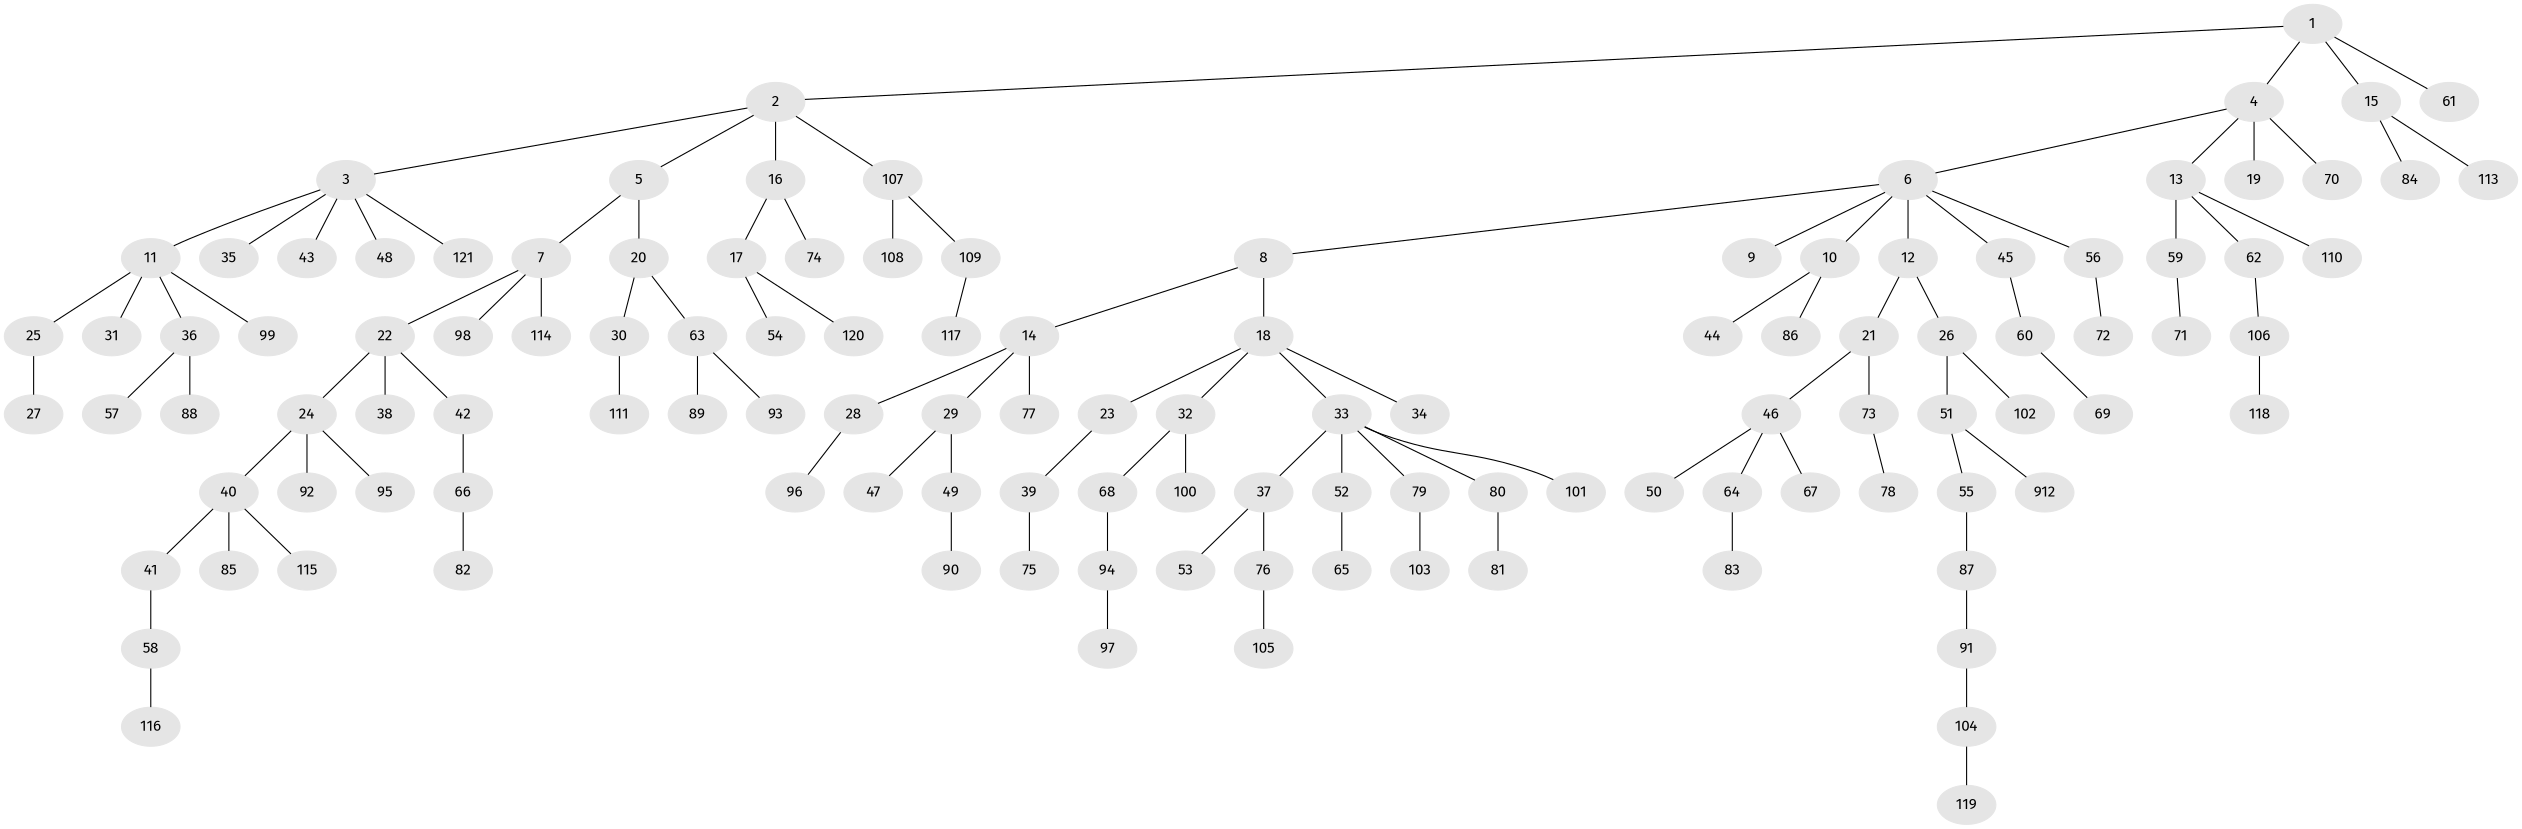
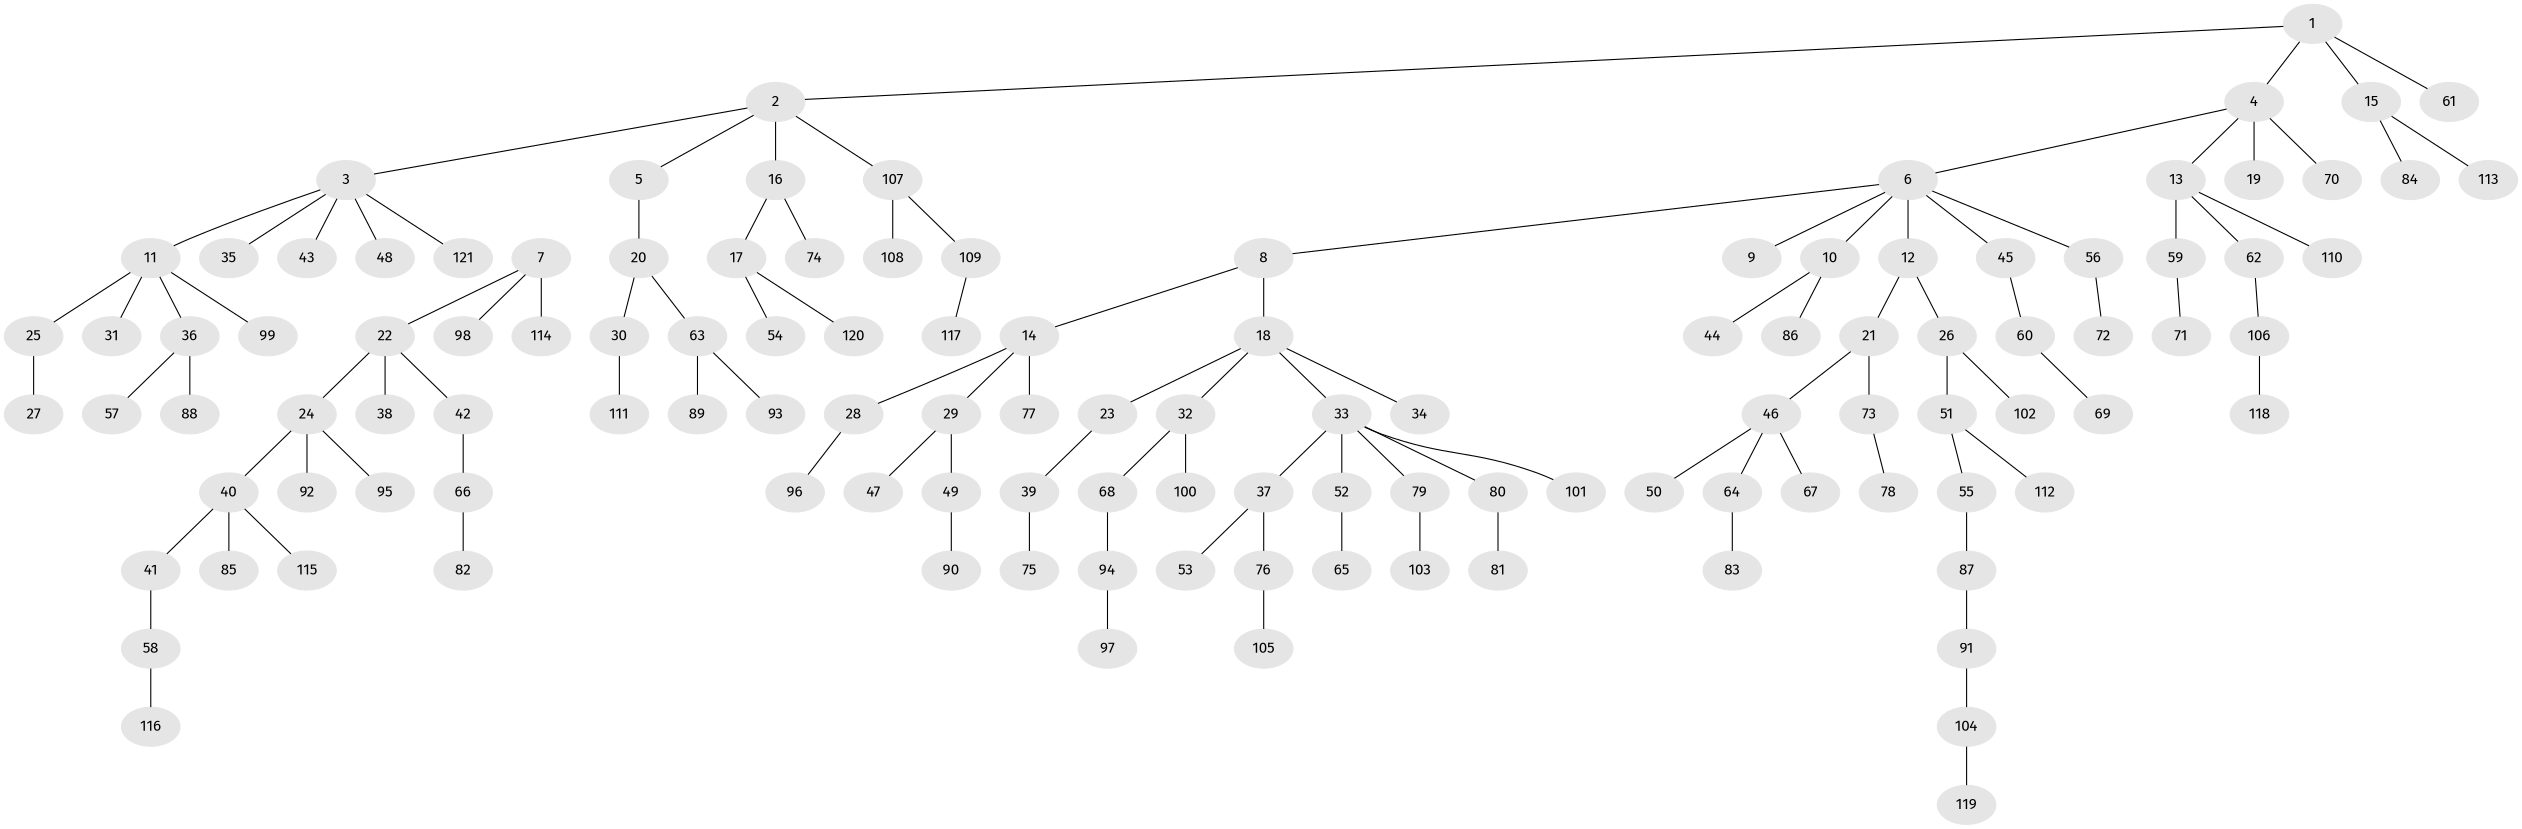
(590, 219) -> none
(2045, 492) -> (2045, 492)
